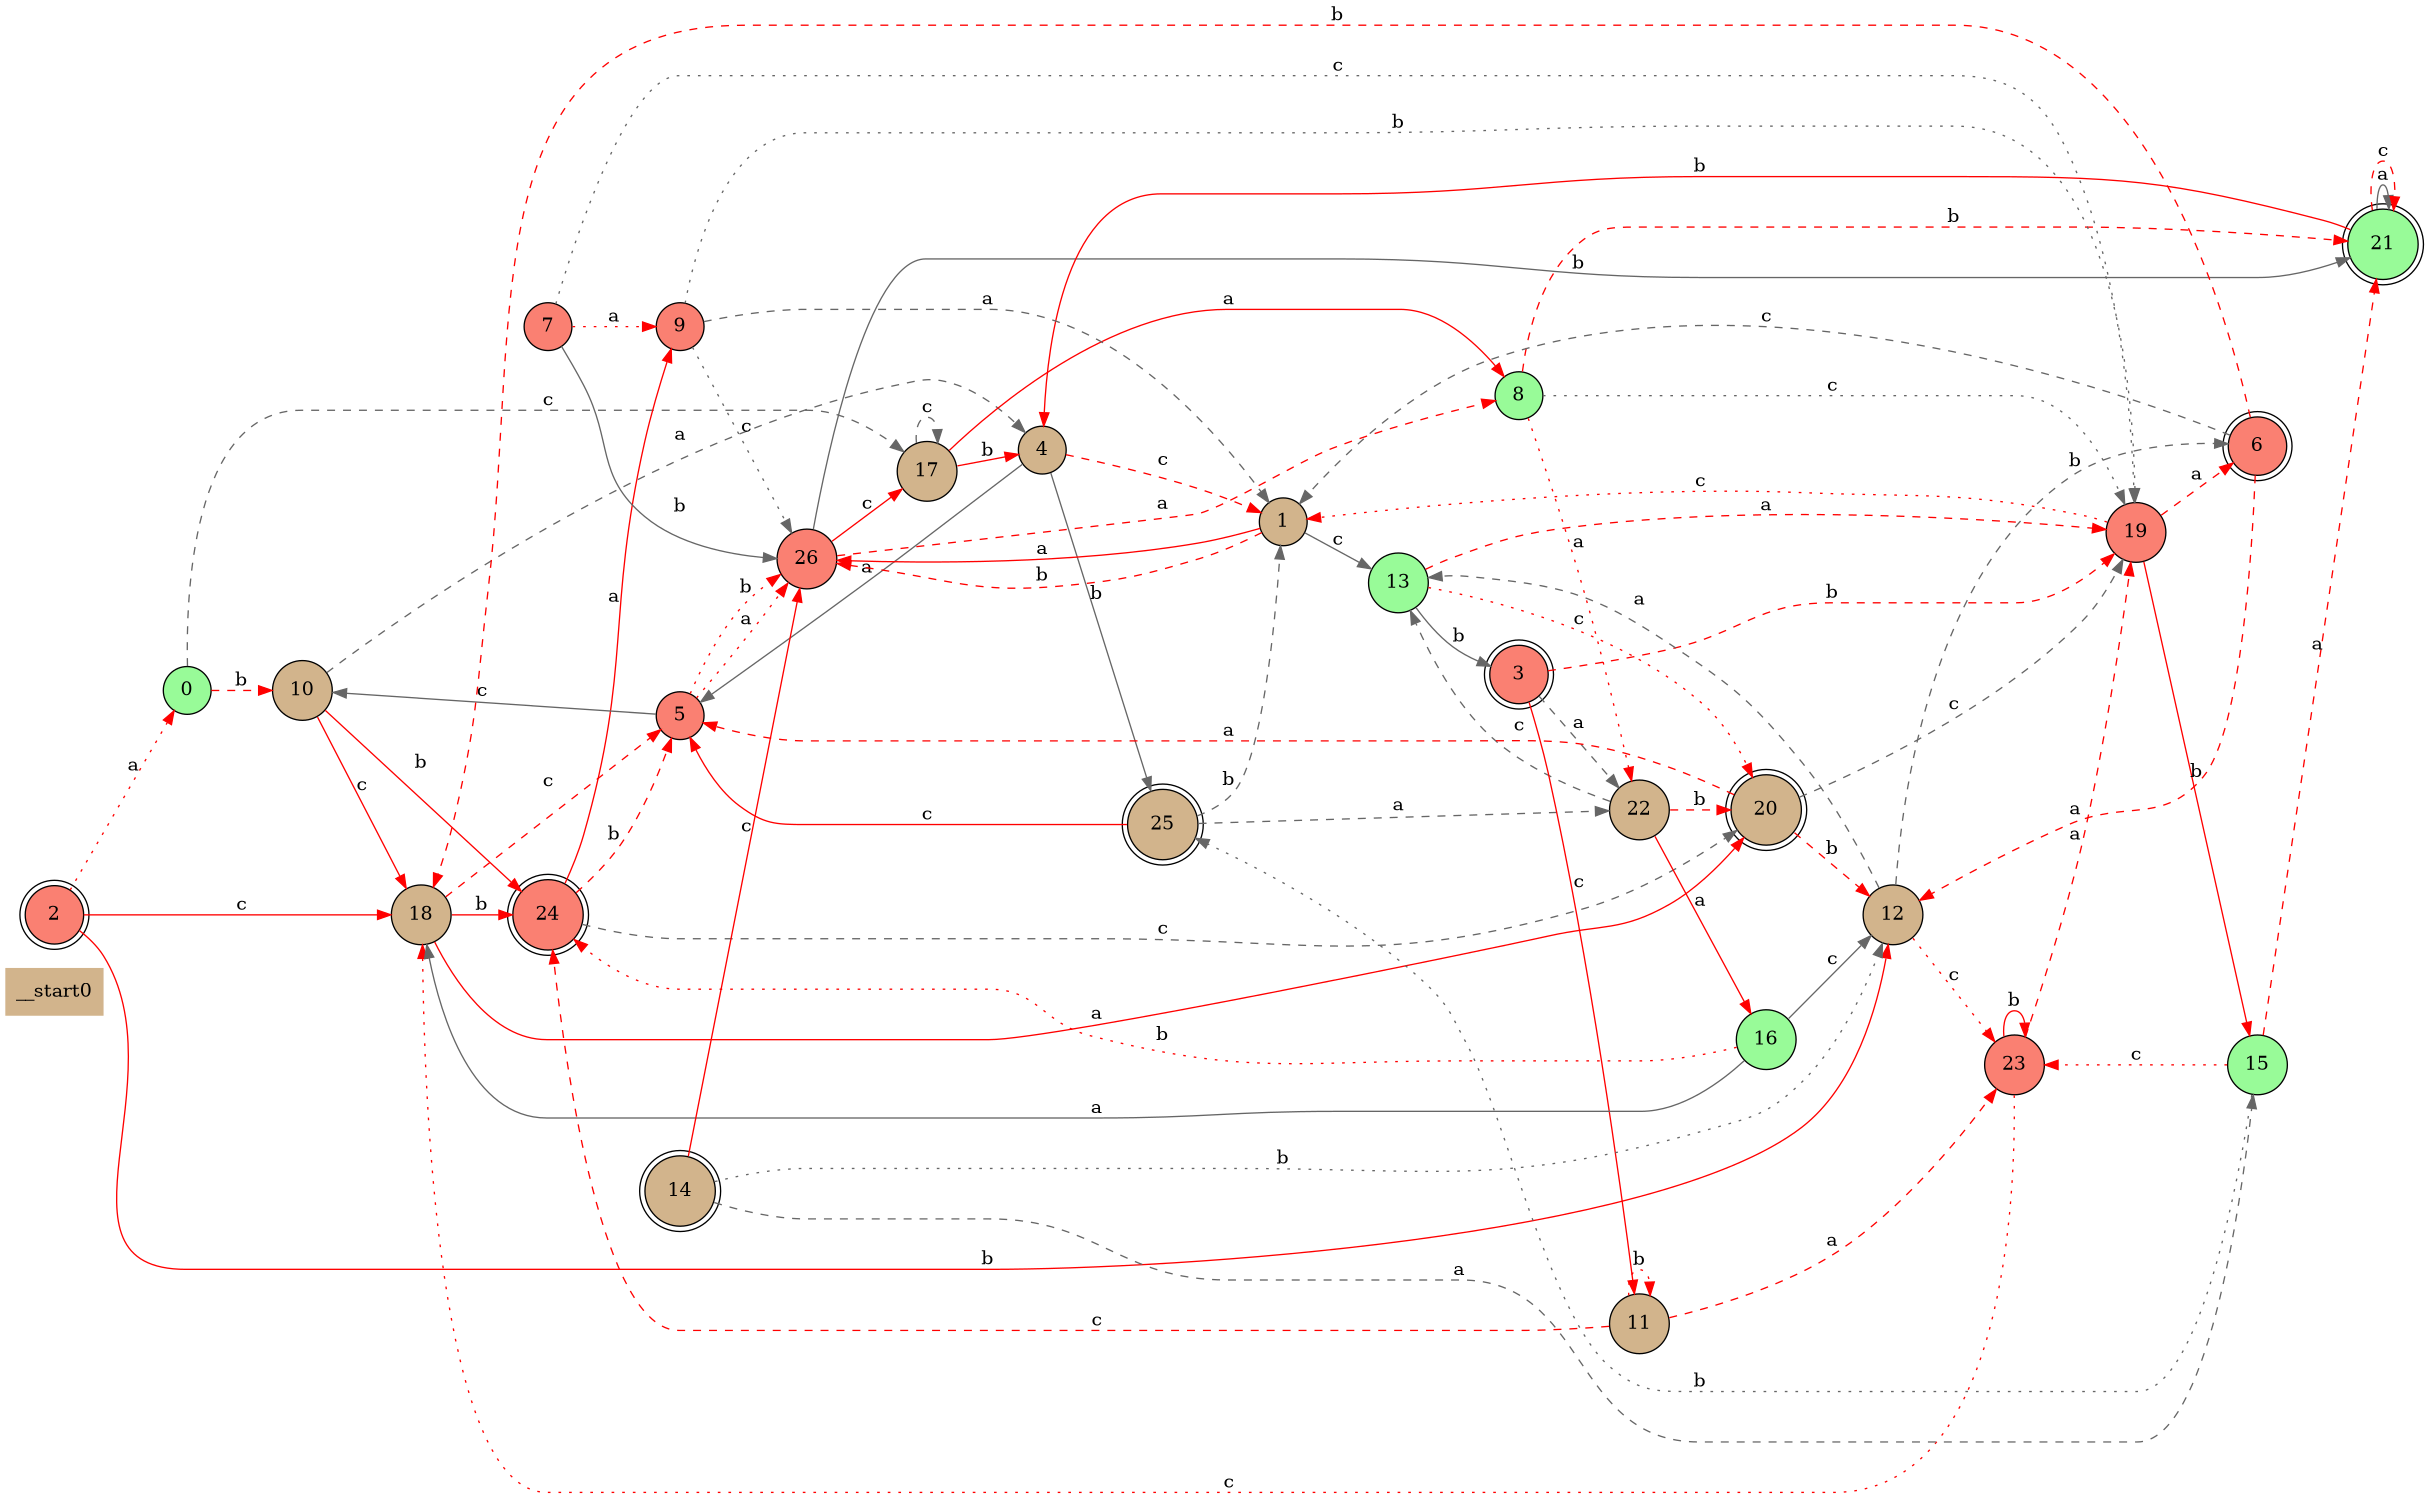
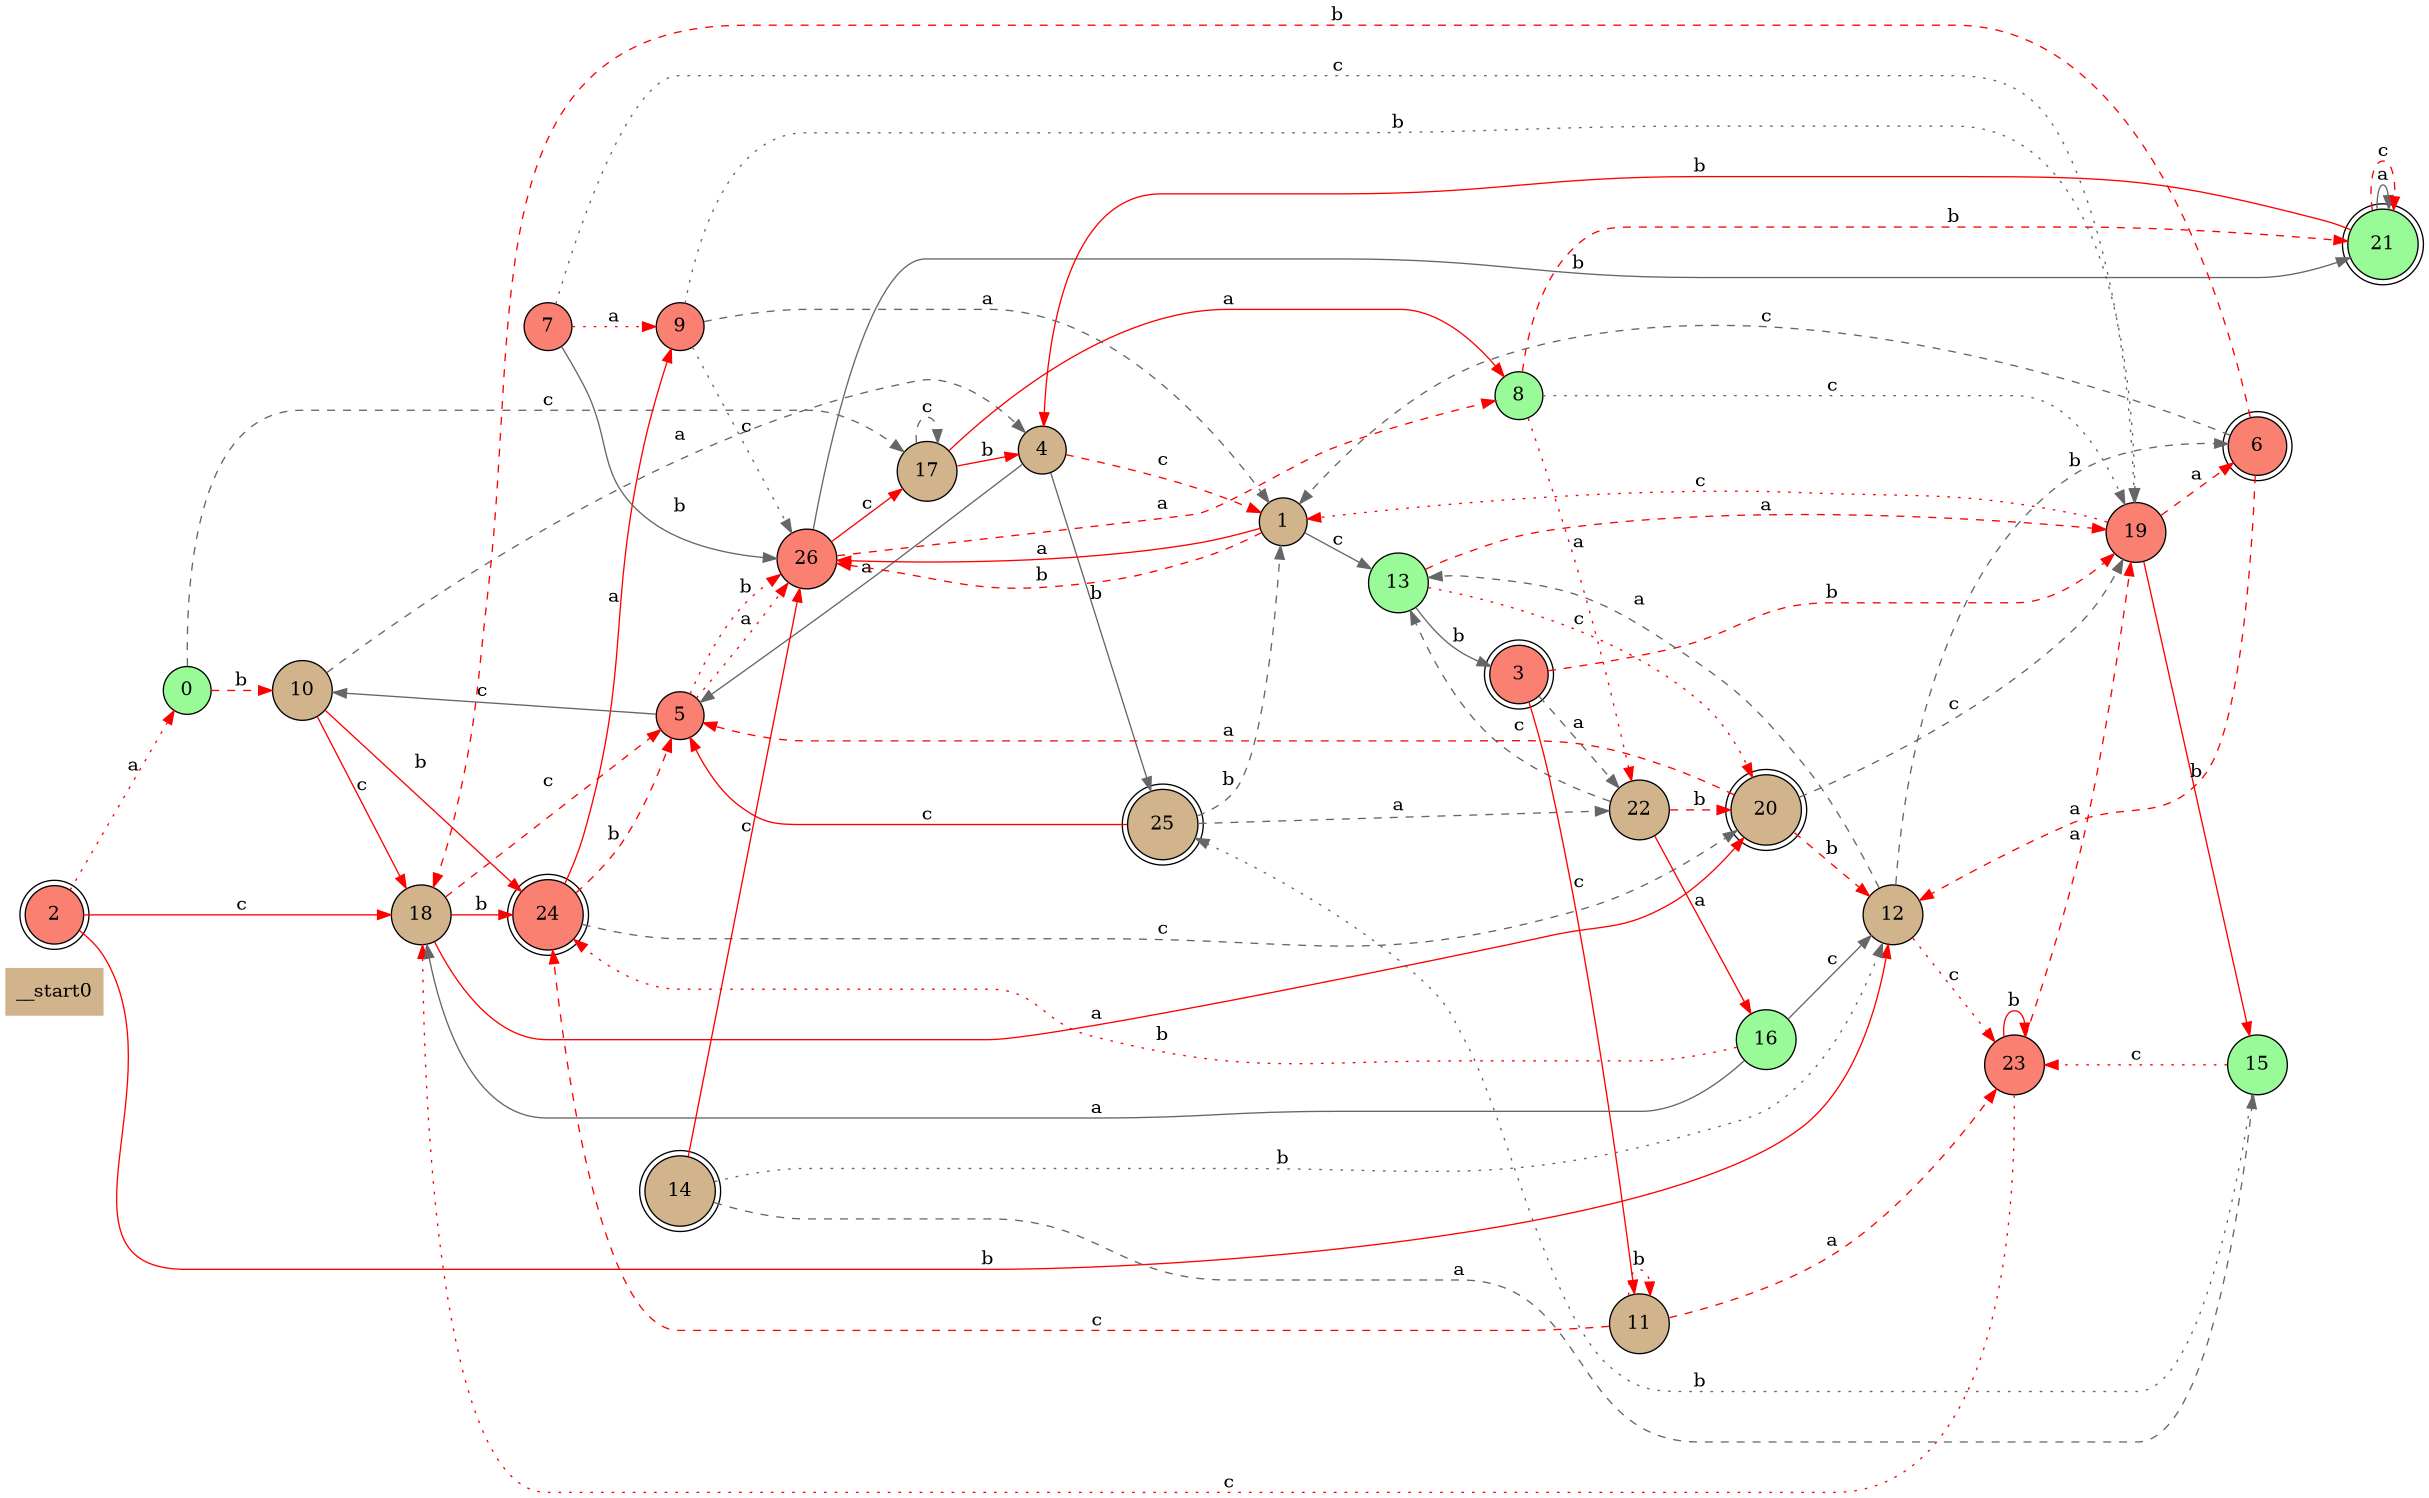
(2319, 664) -> none
